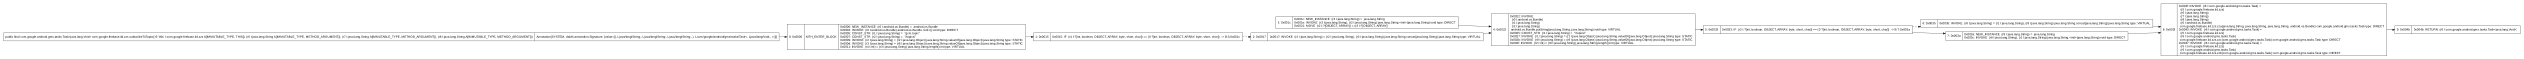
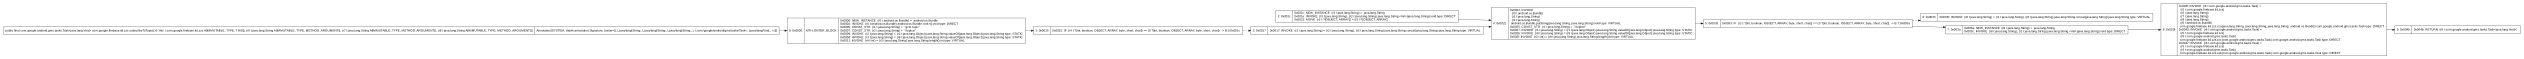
(2156, 27) -> none
